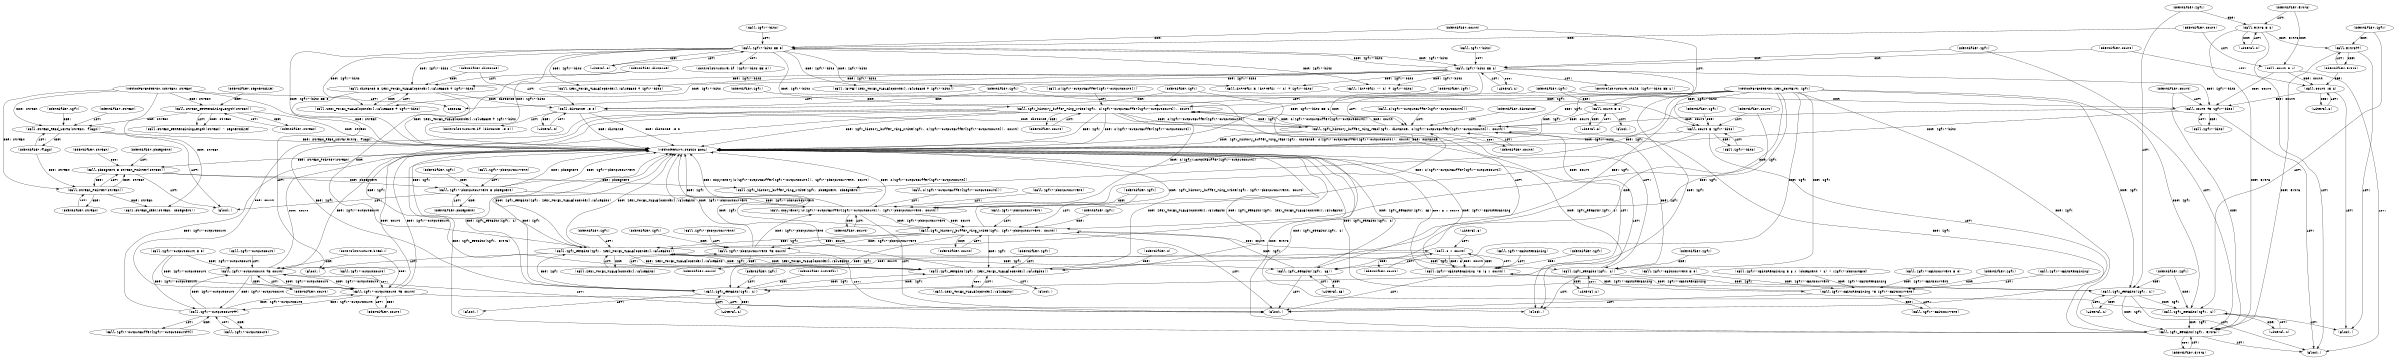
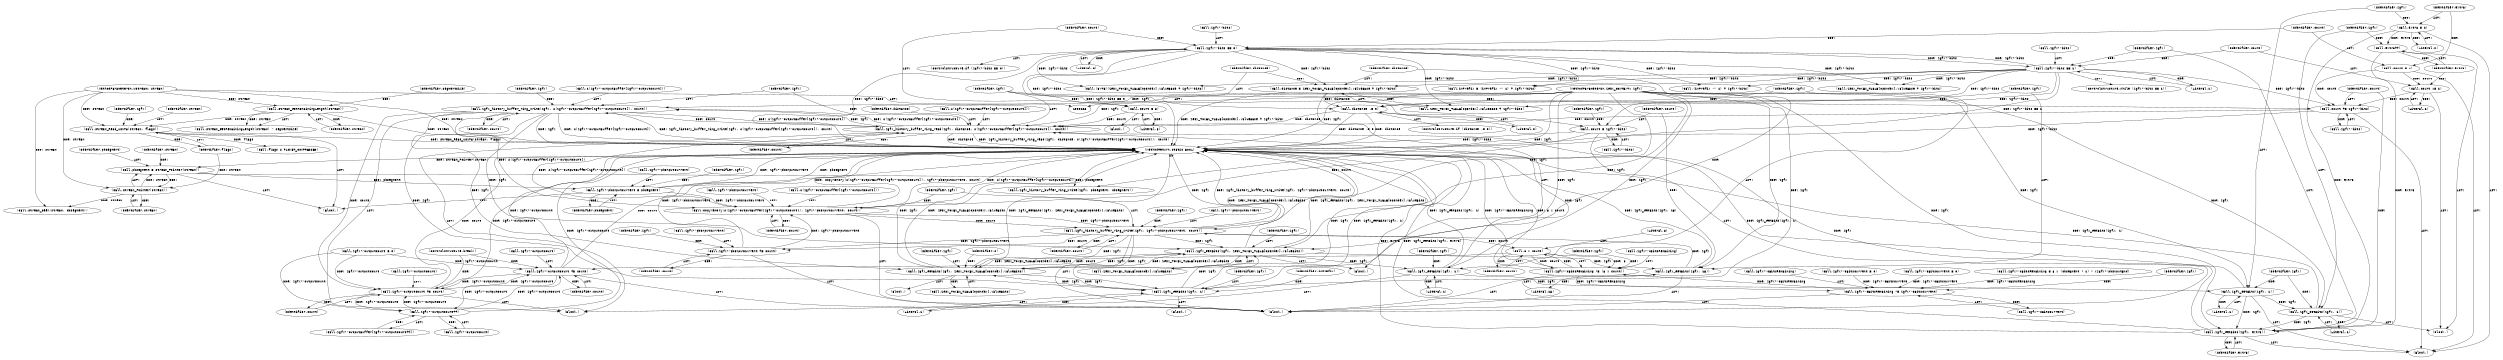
(337, 140) -> (466, 140)
none -> (288, 150)
